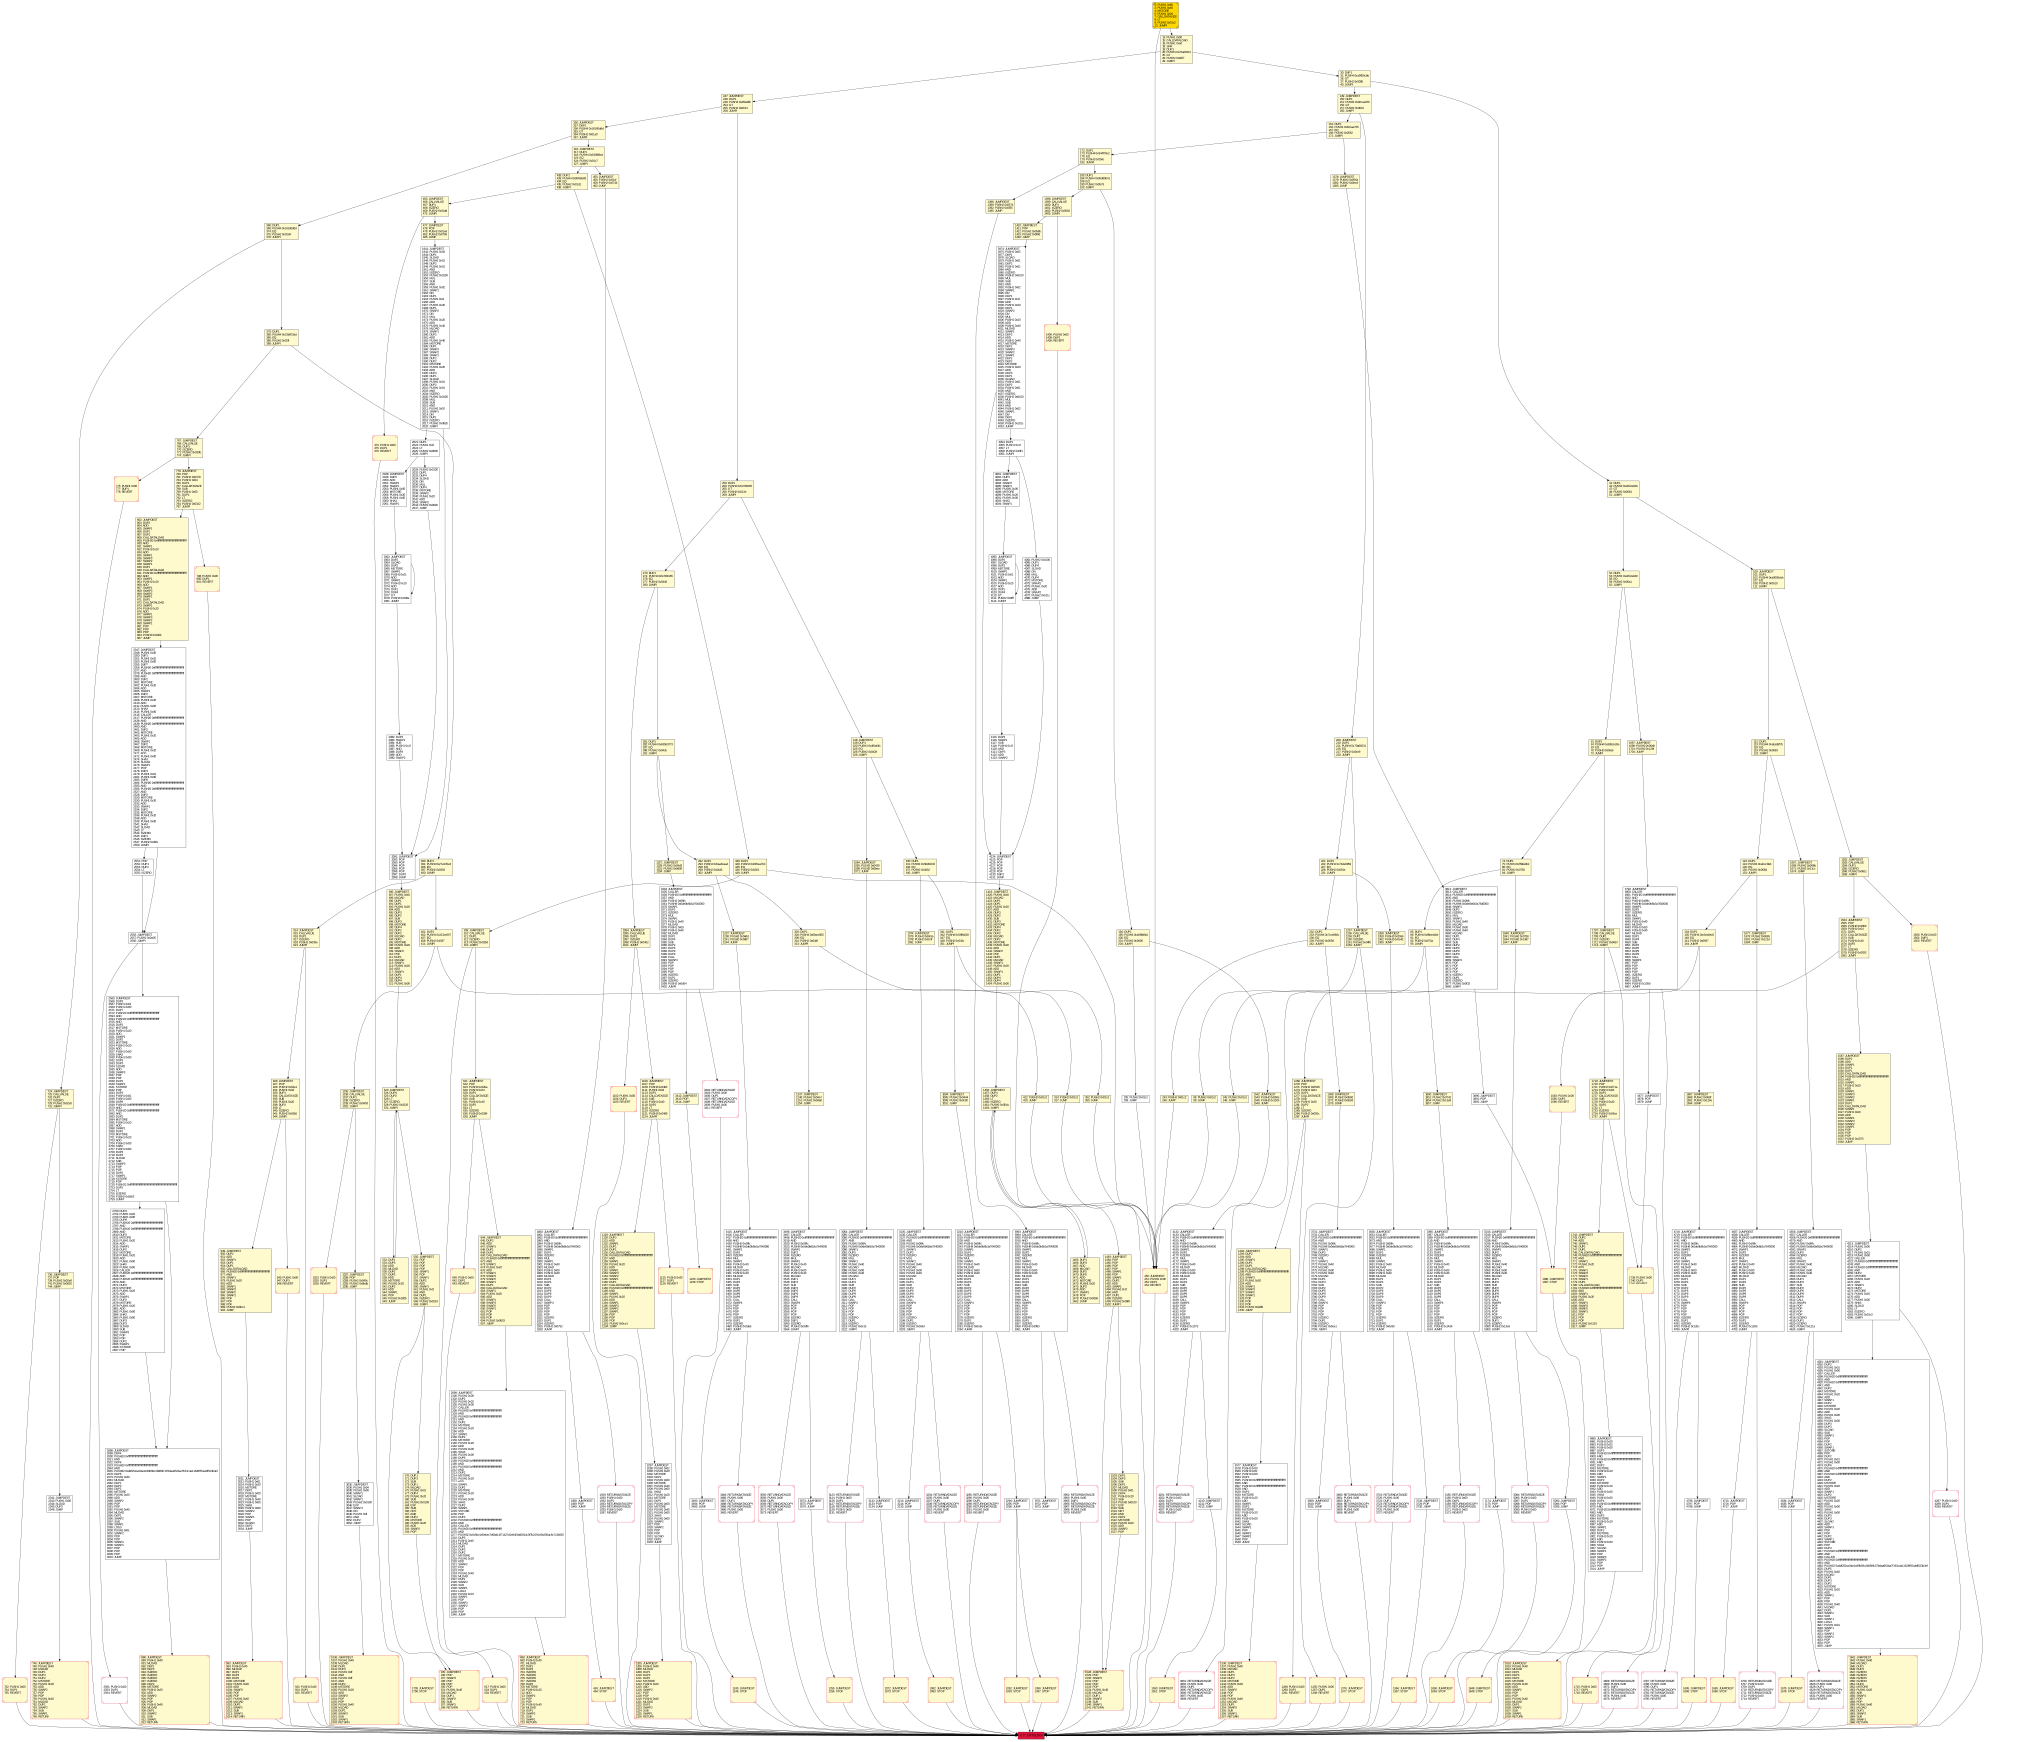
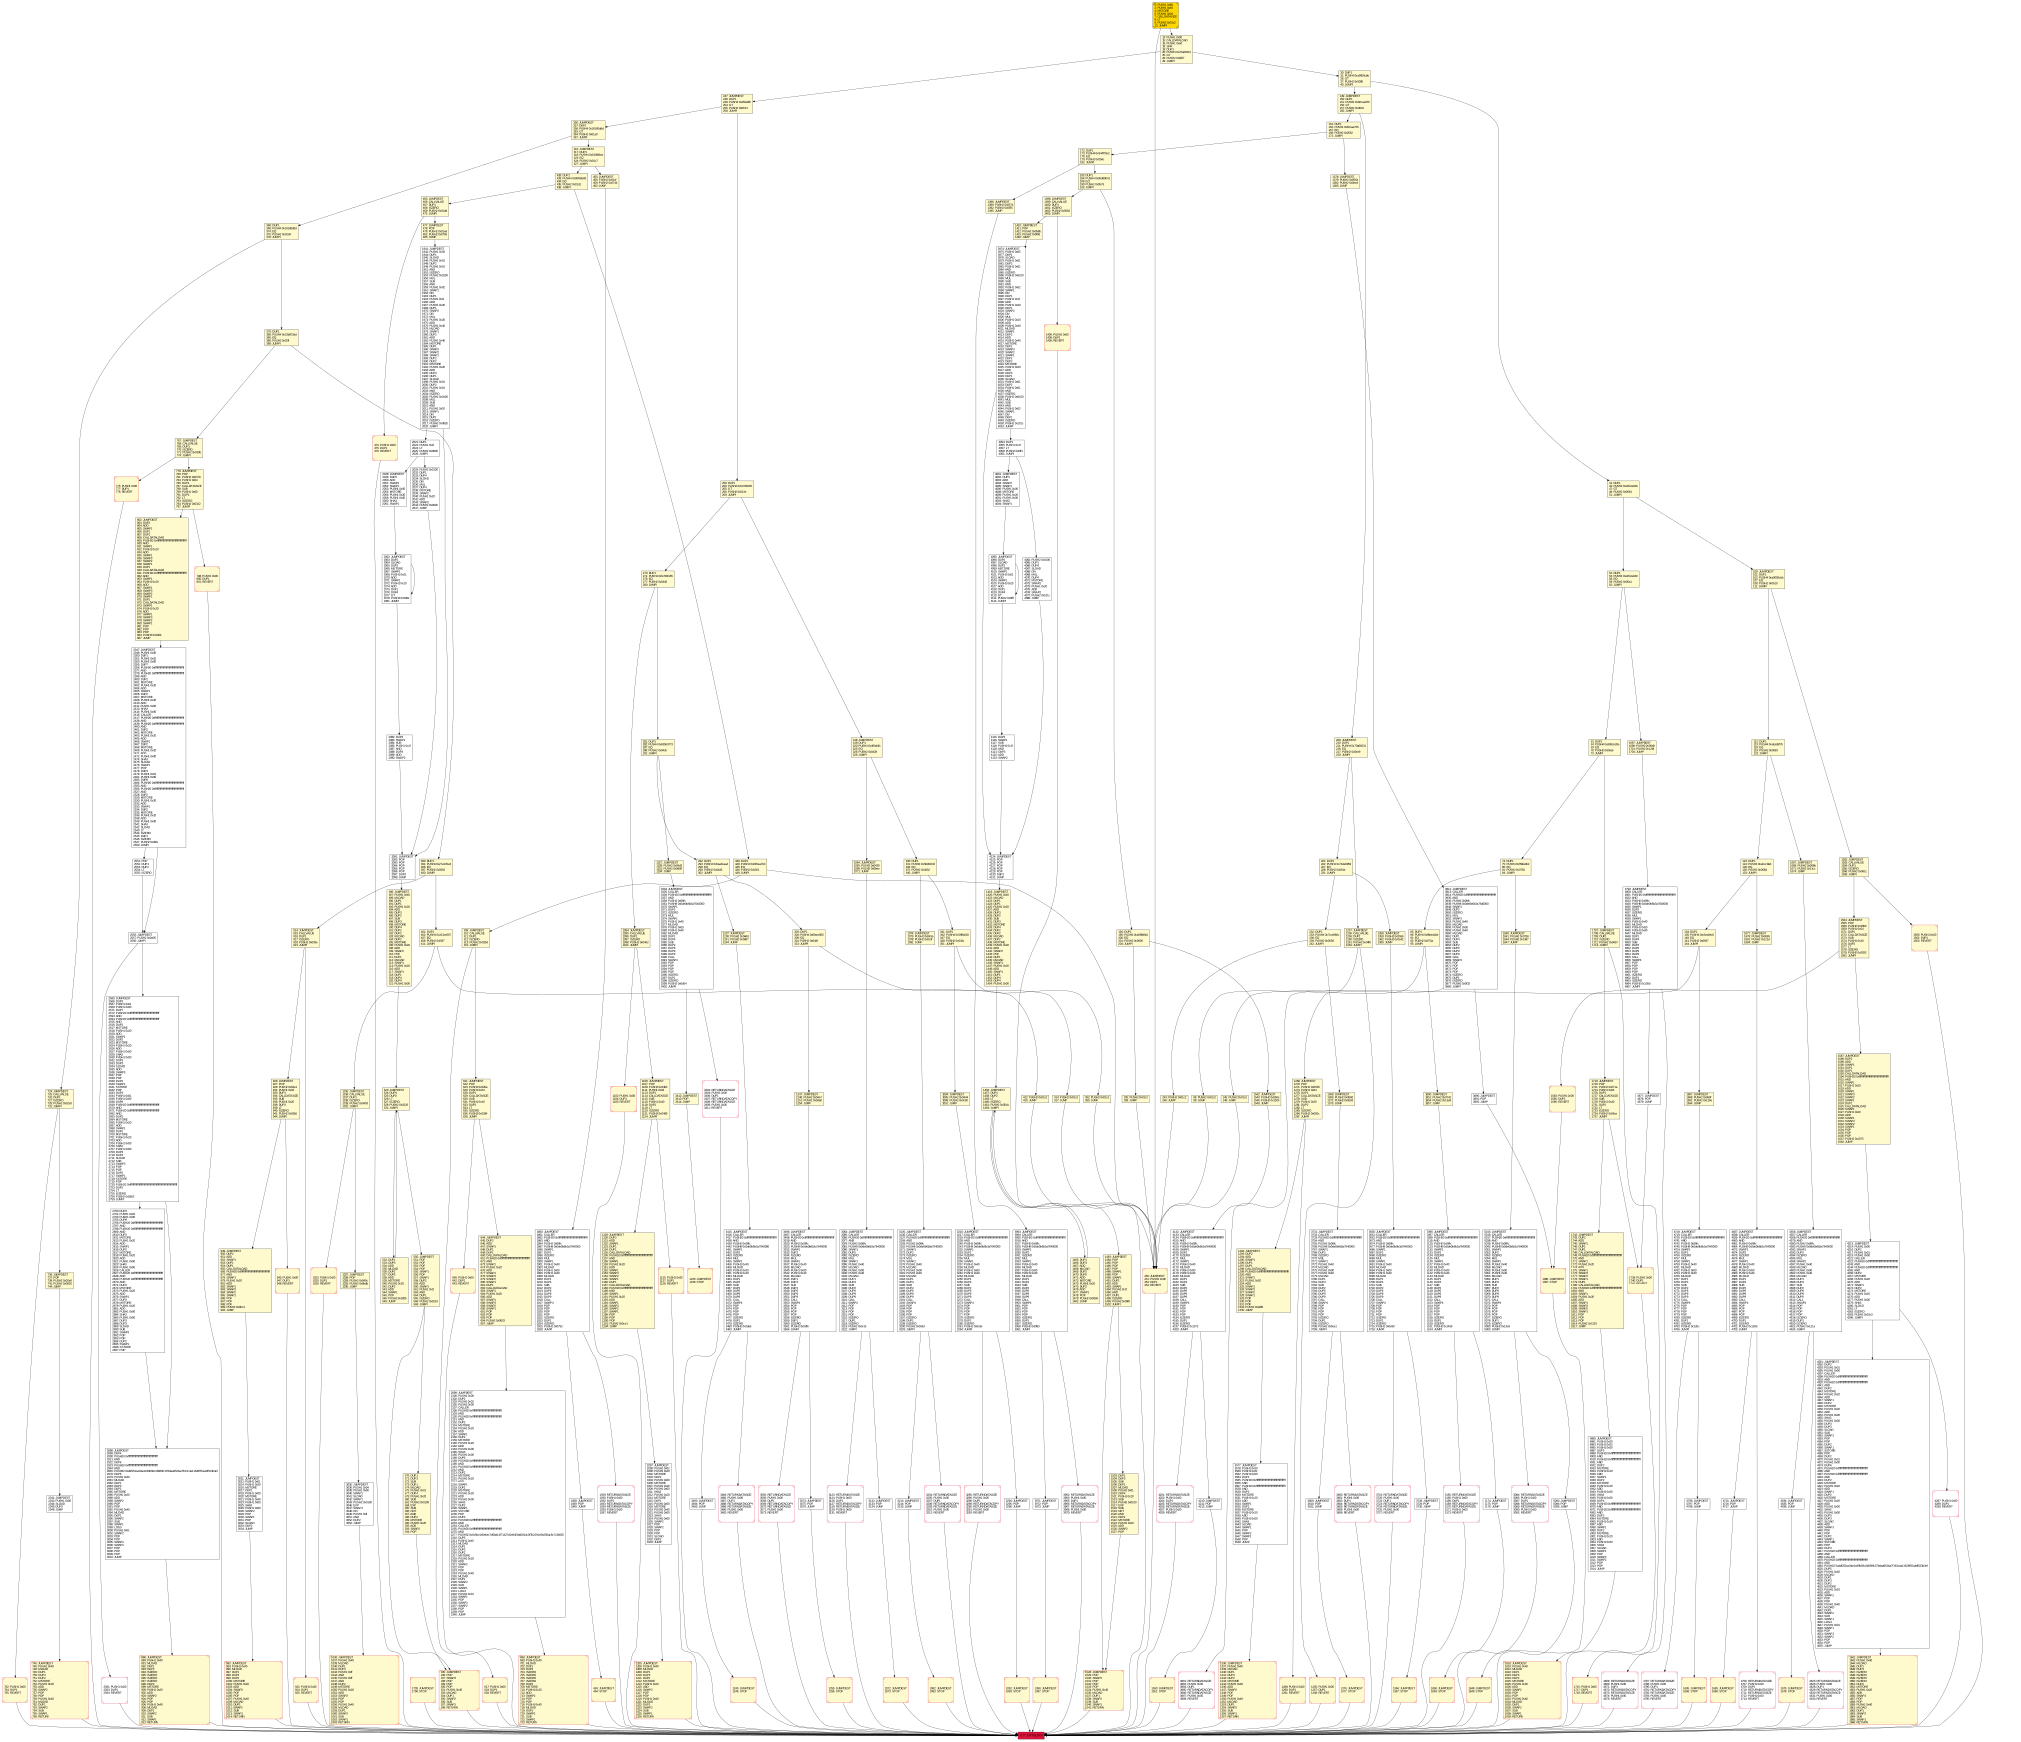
(1136, 1099) -> (1136, 1099)
(1022, 1593) -> (1046, 1592)
